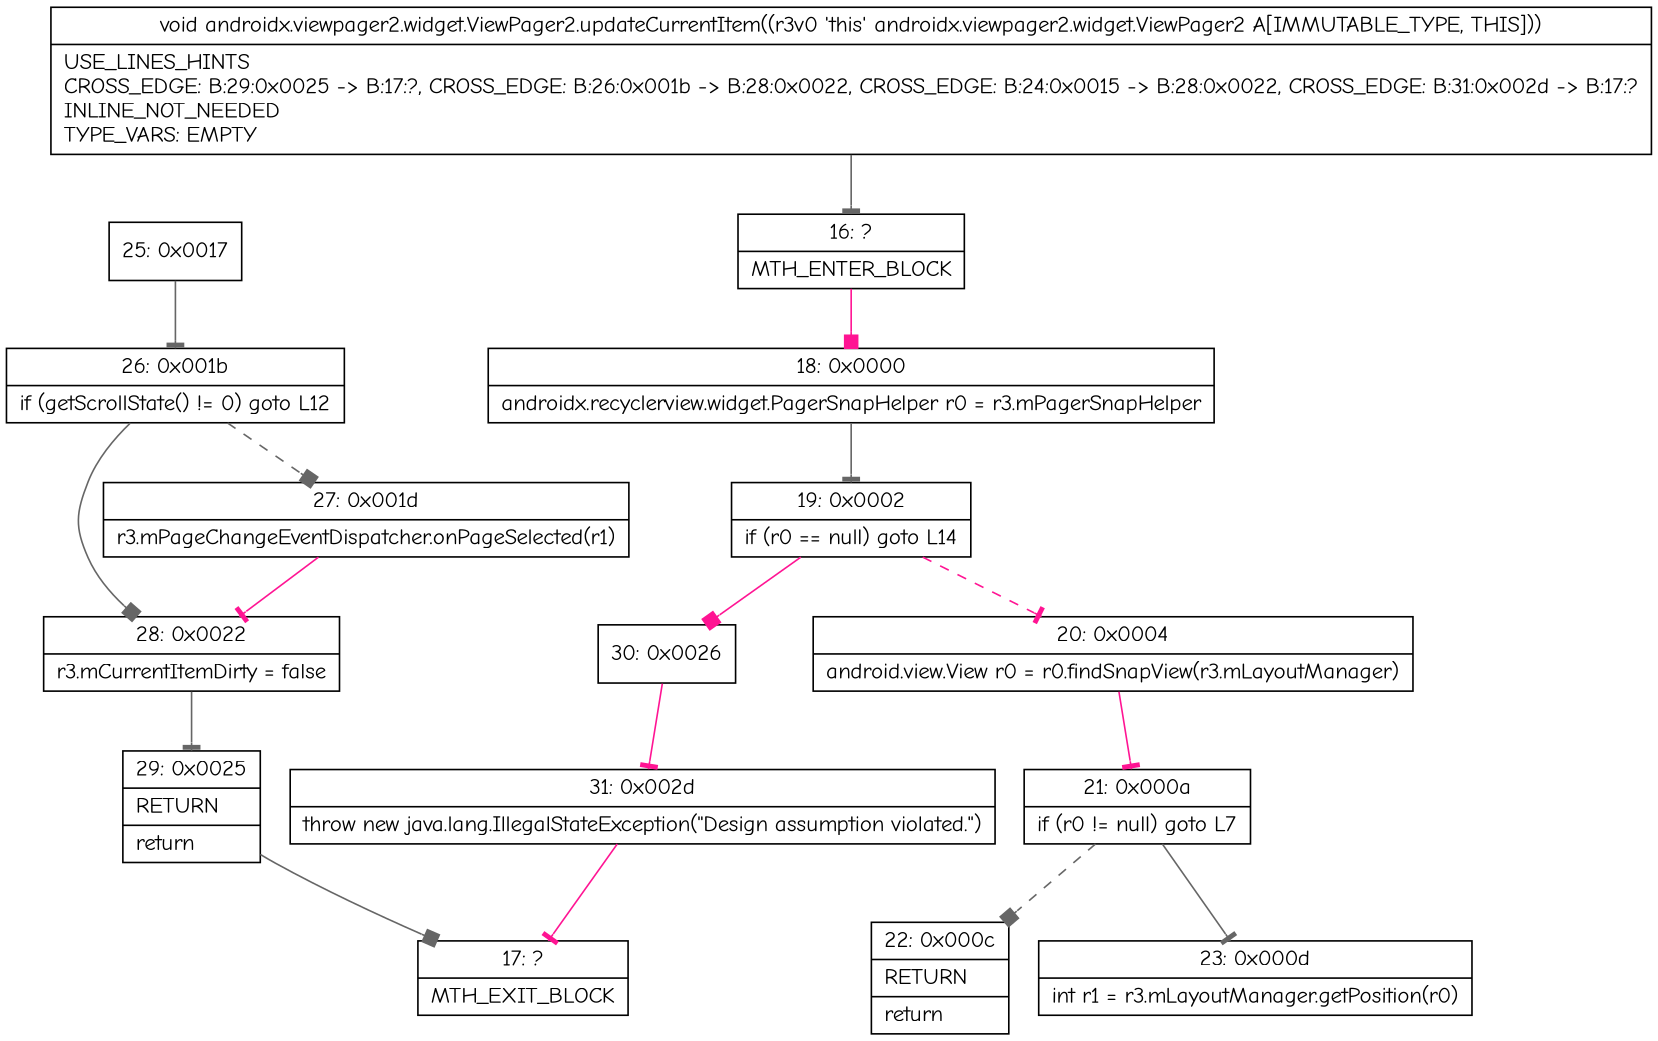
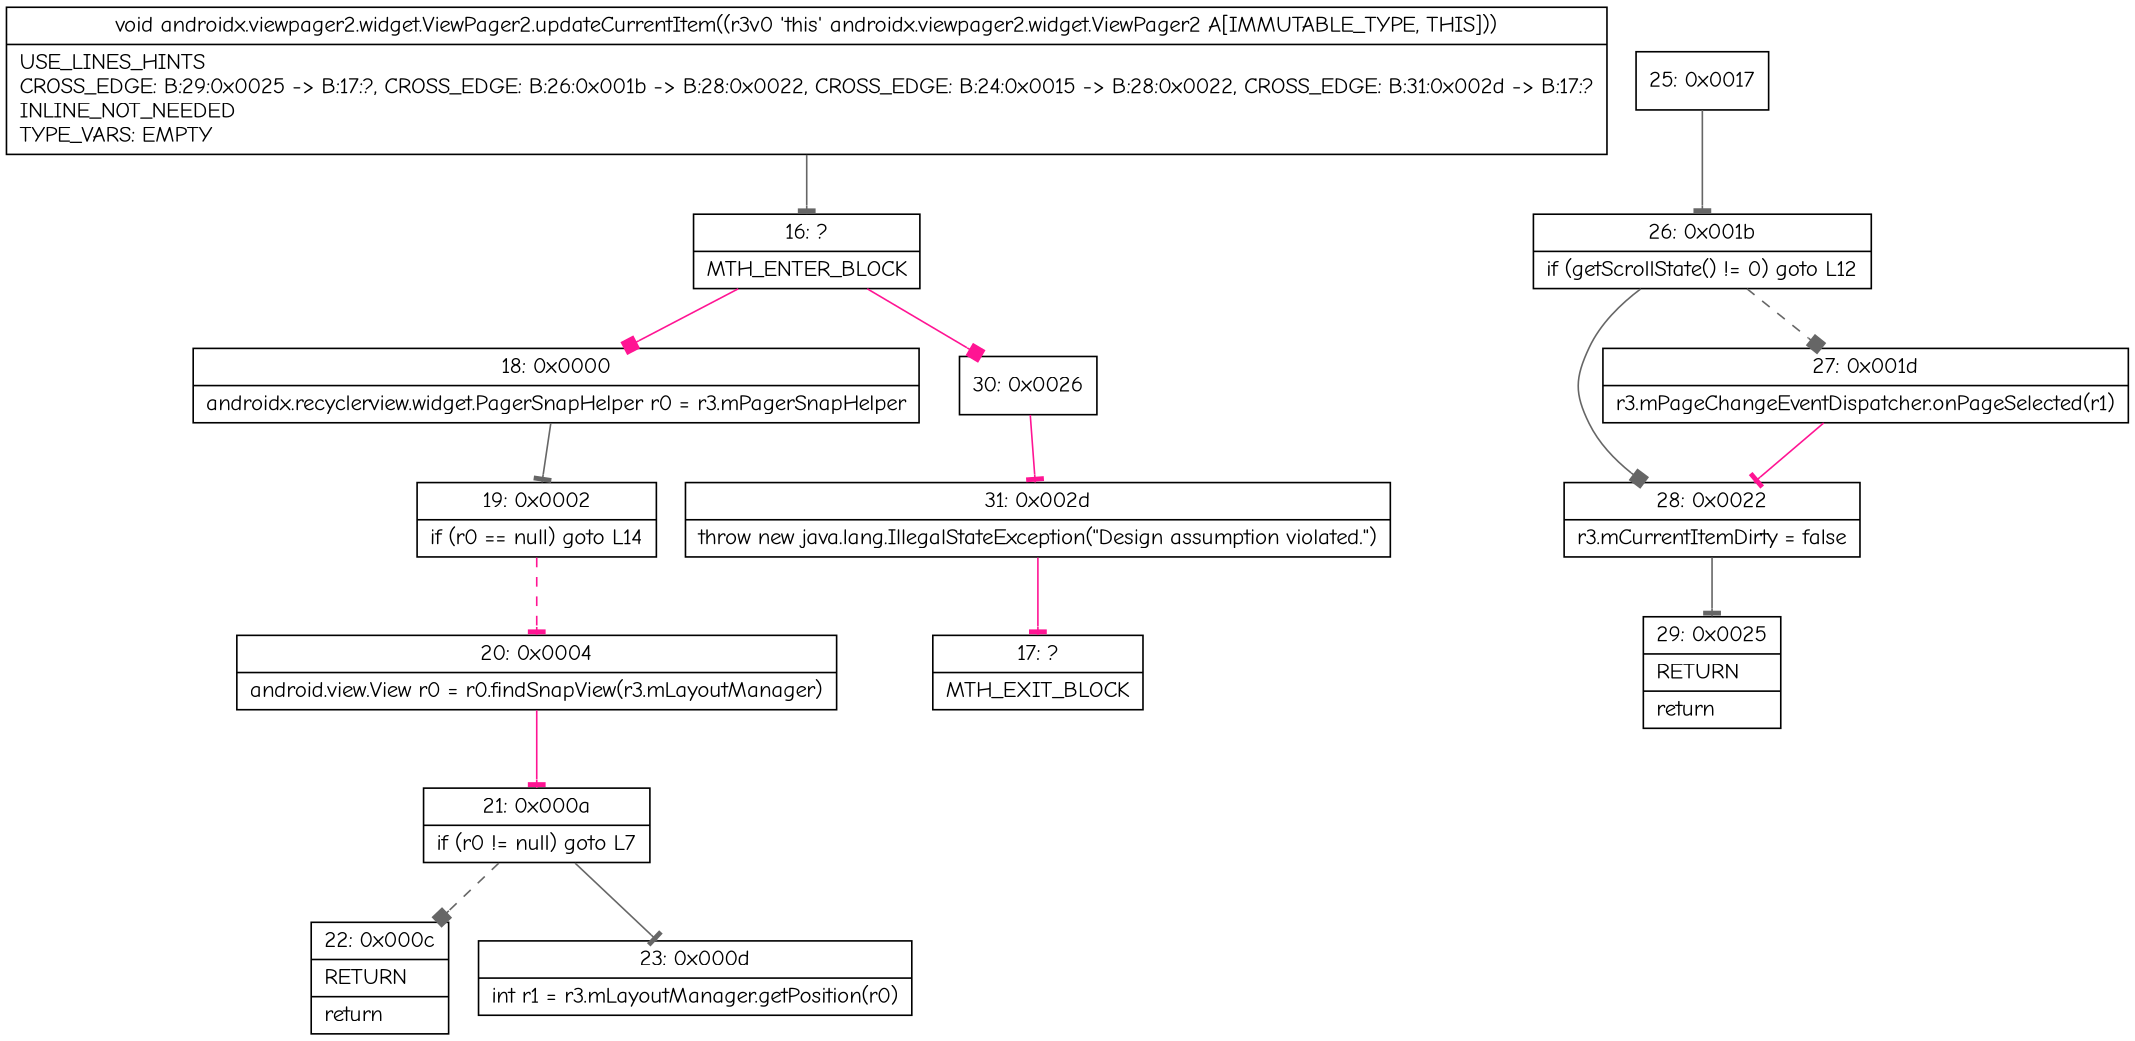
(760, 586) -> (917, 318)
(340, 896) -> none
